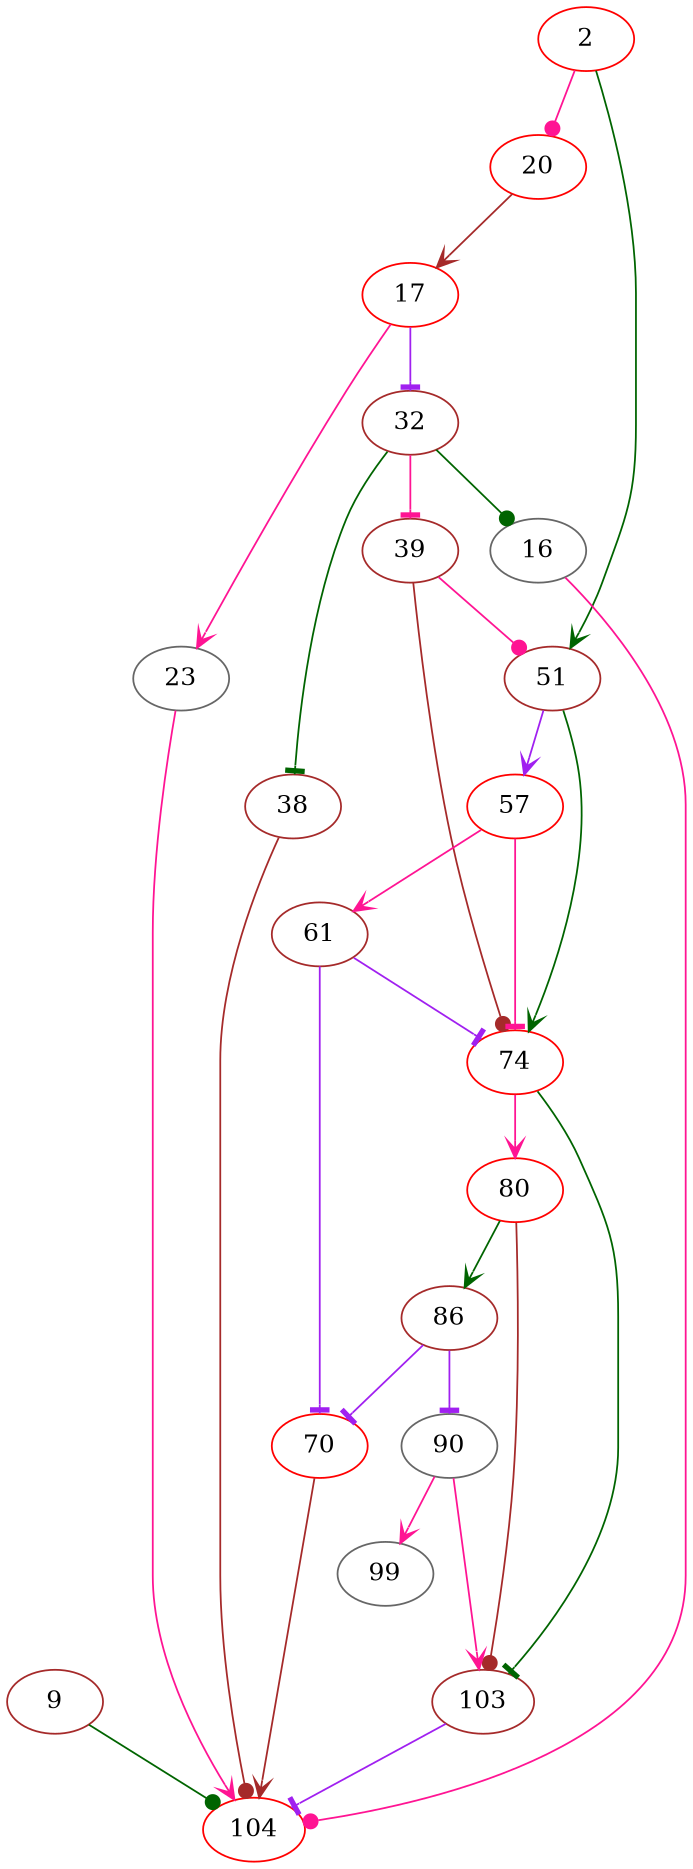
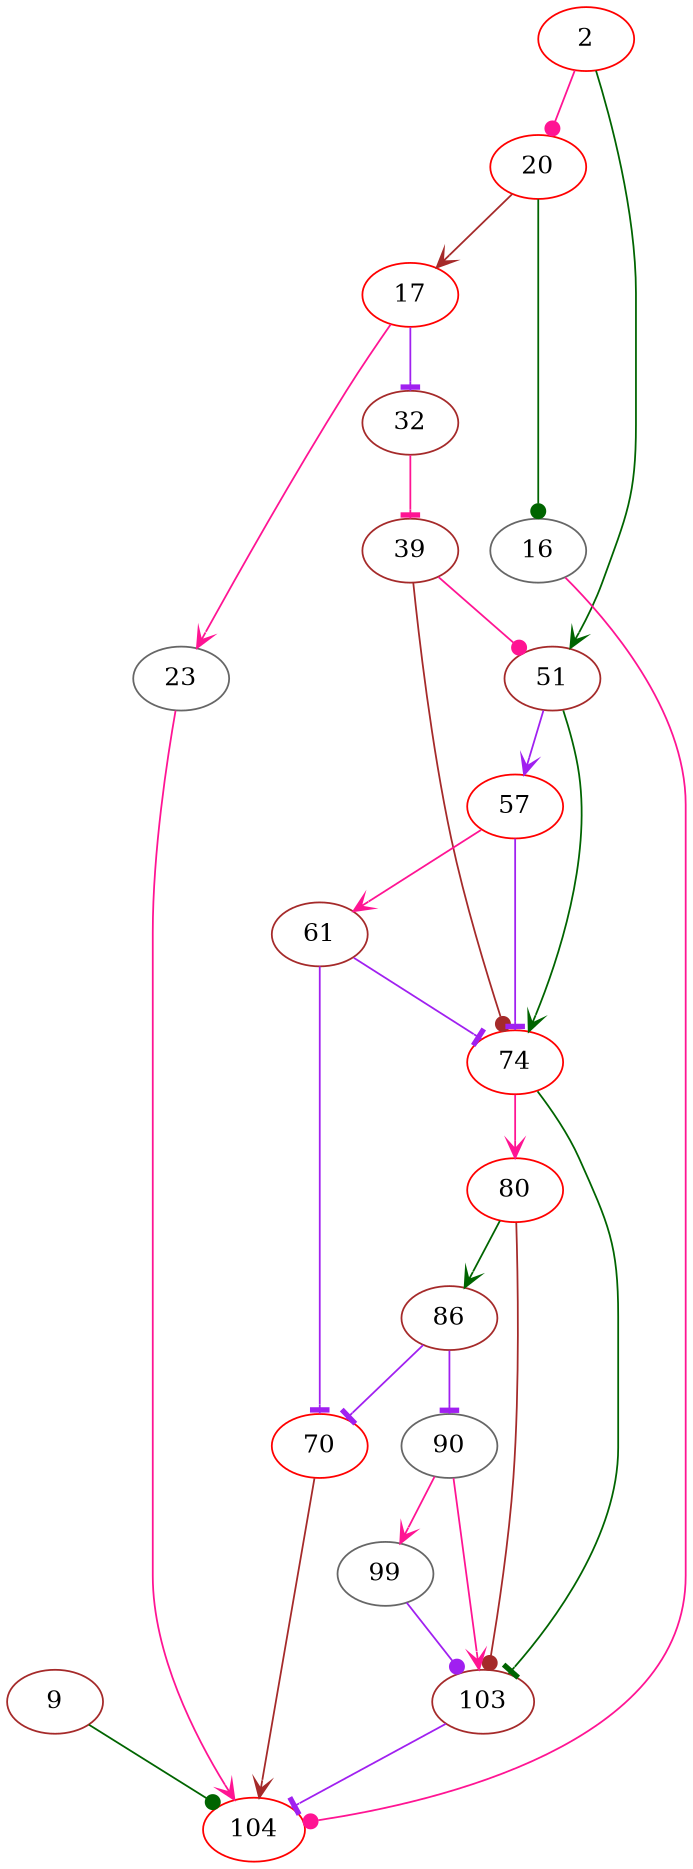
(469, 481) -> (538, 351)
(293, 806) -> none
(515, 930) -> (515, 930)
none -> (430, 1632)
